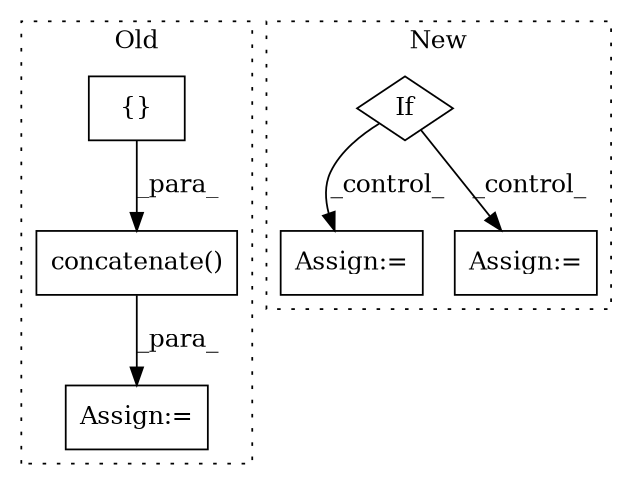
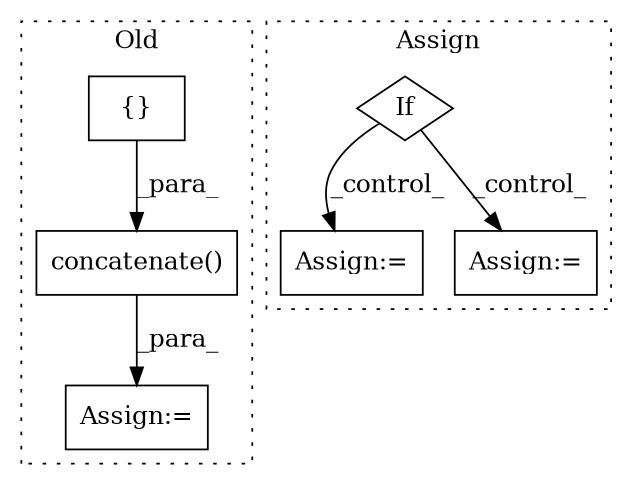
(439, 42) -> (439, 42)
